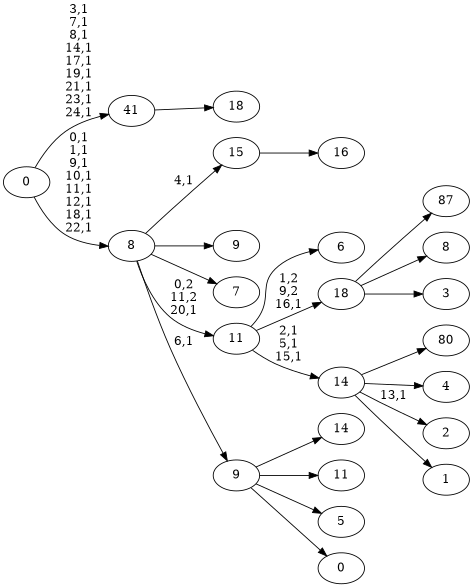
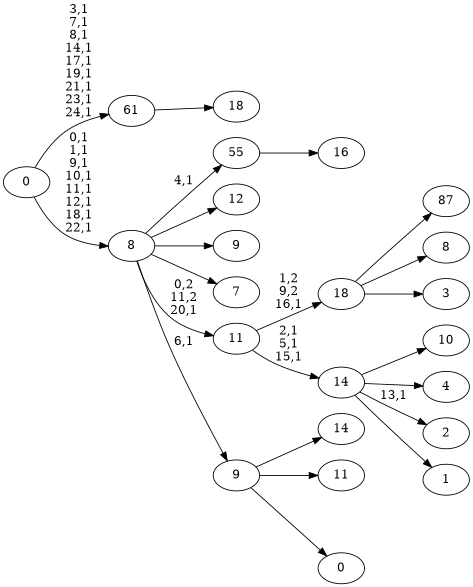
(132, 111) -> (132, 111)
(236, 153) -> (236, 153)
none -> (236, 199)
(341, 248) -> none
(446, 340) -> (446, 340)
(341, 522) -> none
